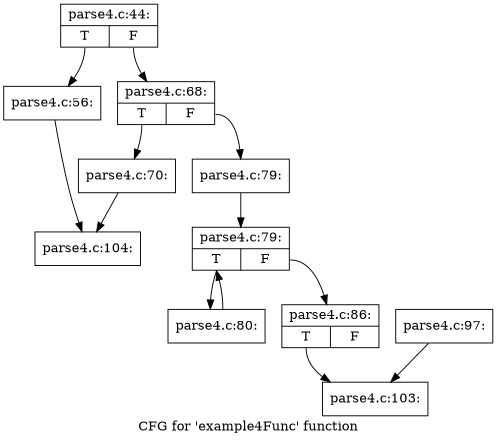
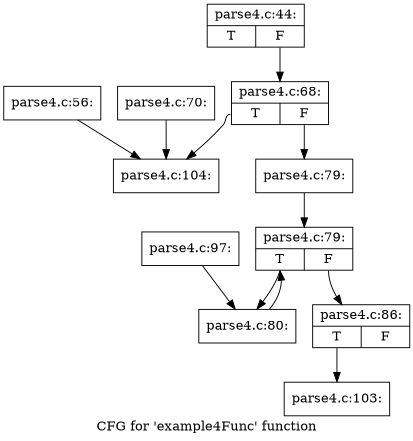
(82, 64) -> none
(141, 138) -> (214, 135)
(413, 359) -> (216, 284)
